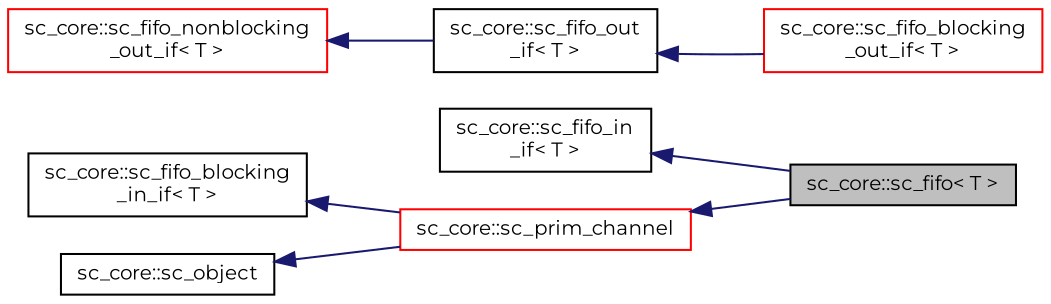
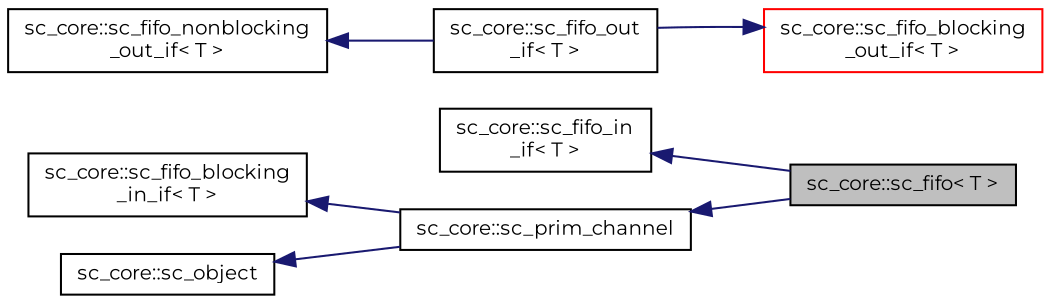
(168, 41) -> (168, 41)
(721, 54) -> (700, 27)
(546, 230) -> (546, 230)
